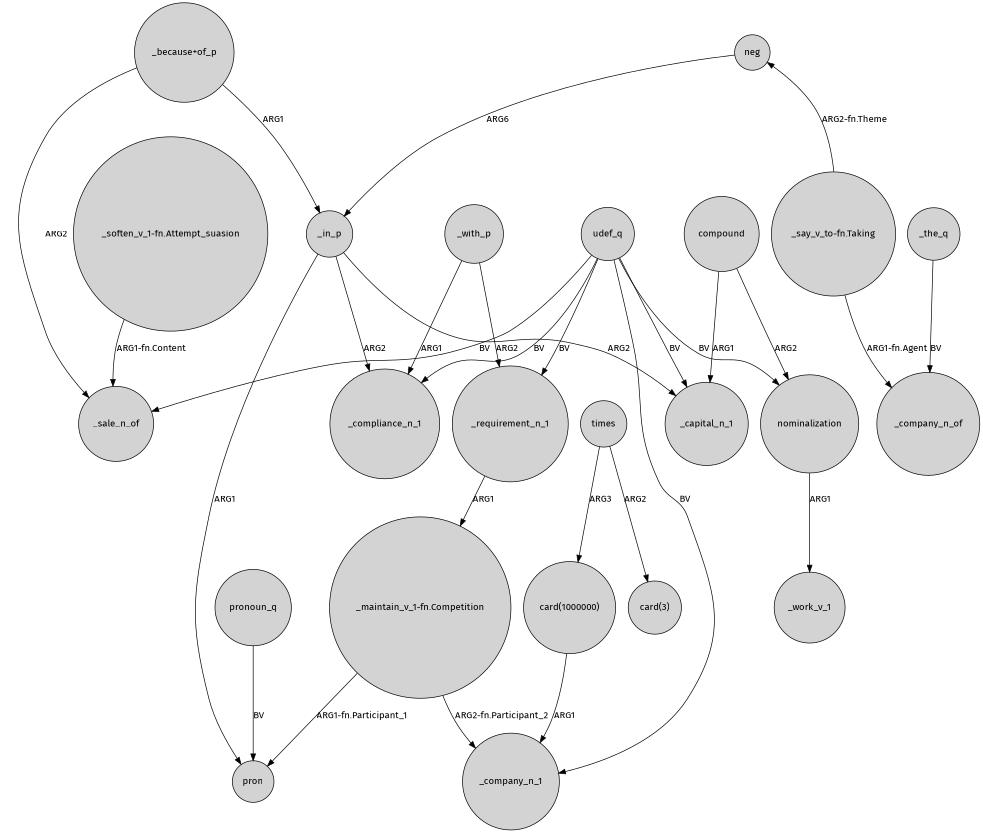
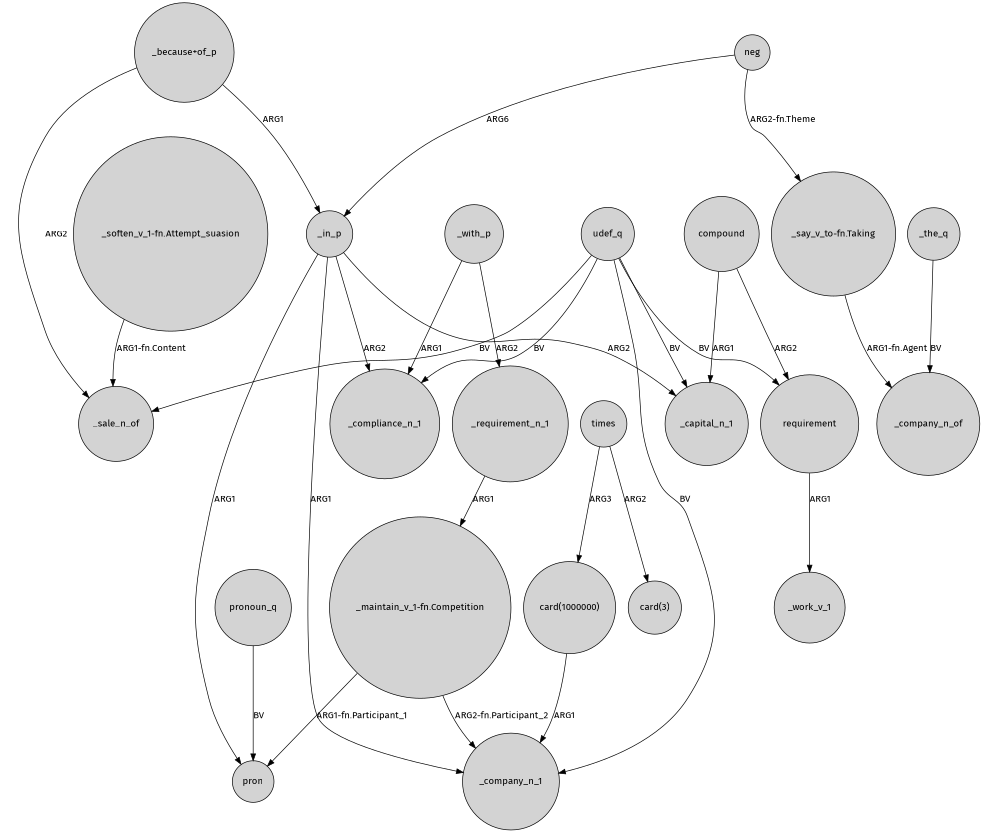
(817, 111) -> (755, 130)
(573, 315) -> none
(810, 424) -> (810, 424)
none -> (309, 563)
